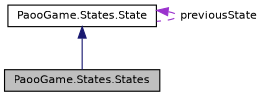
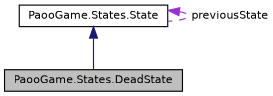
(82, 80) -> (94, 80)
